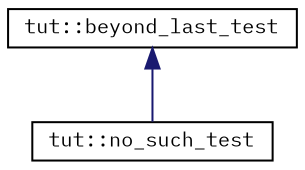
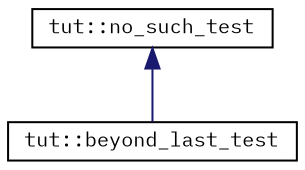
(152, 95) -> (152, 95)
